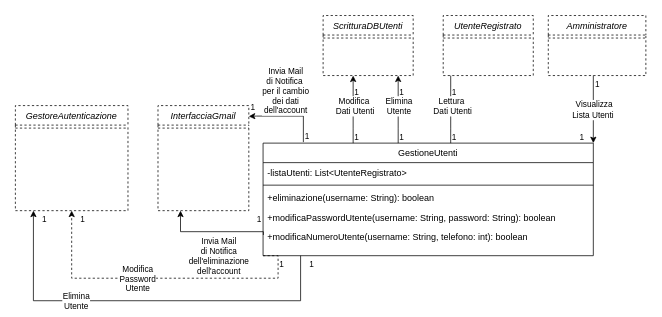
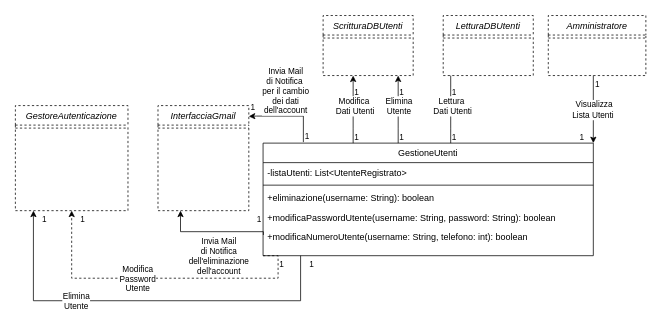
(488, 26) -> (488, 26)
